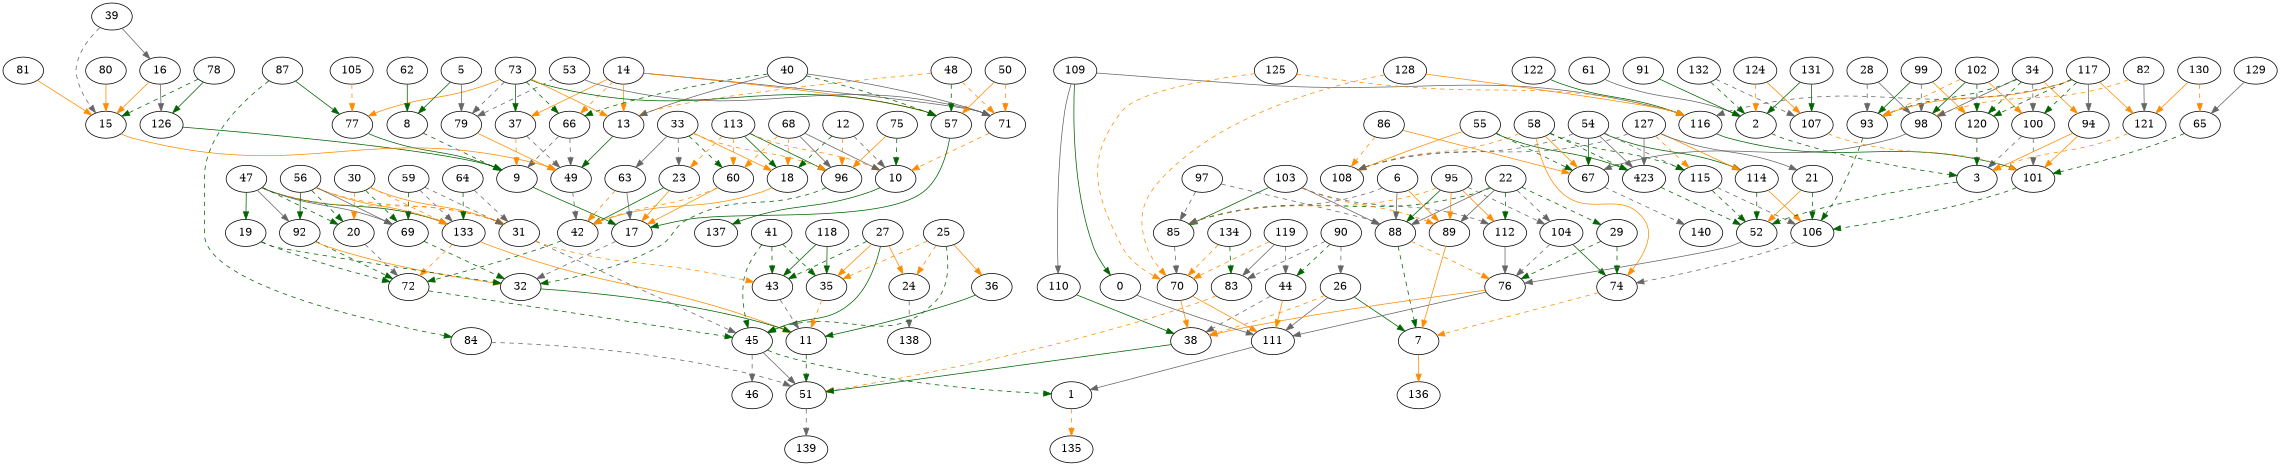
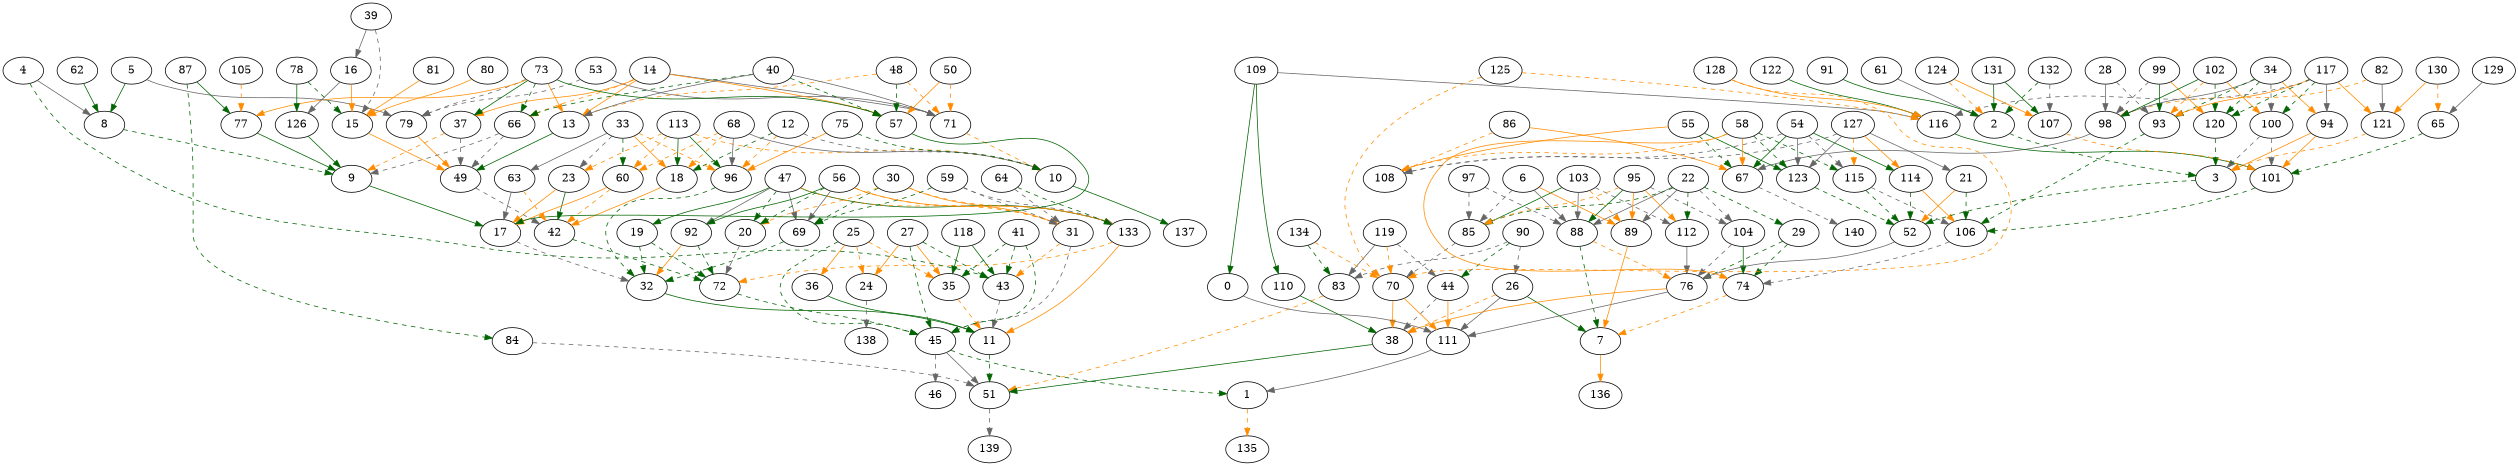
none -> (23, 71)
(1059, 174) -> (1261, 176)
(1644, 179) -> (1798, 179)
(844, 308) -> (918, 284)
